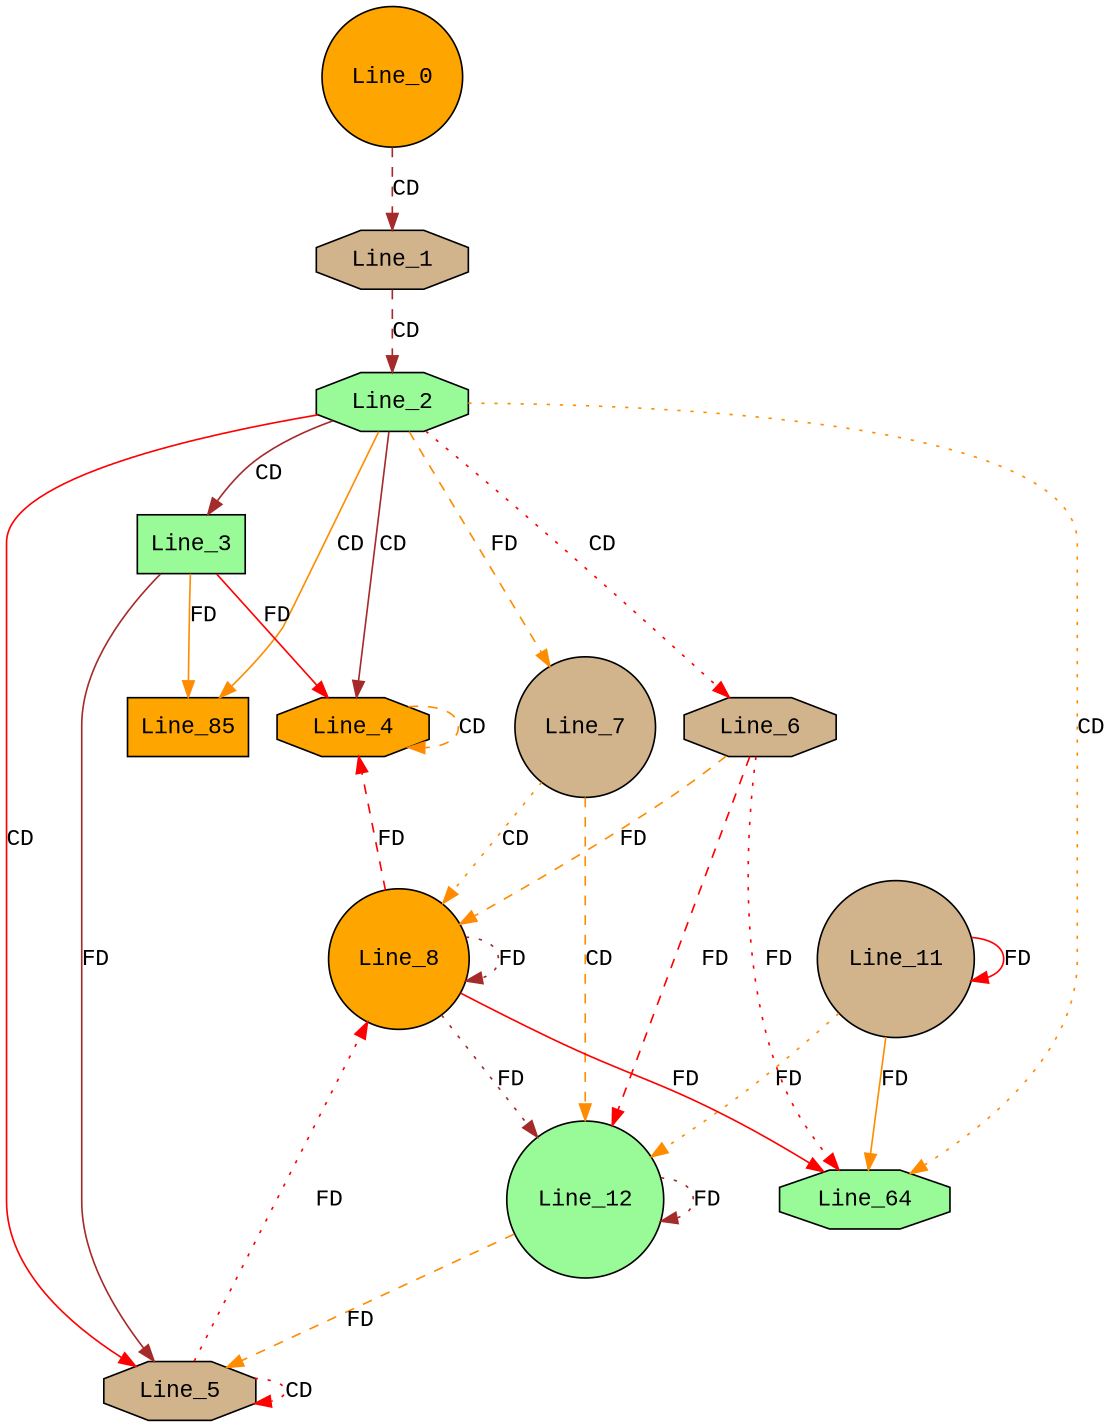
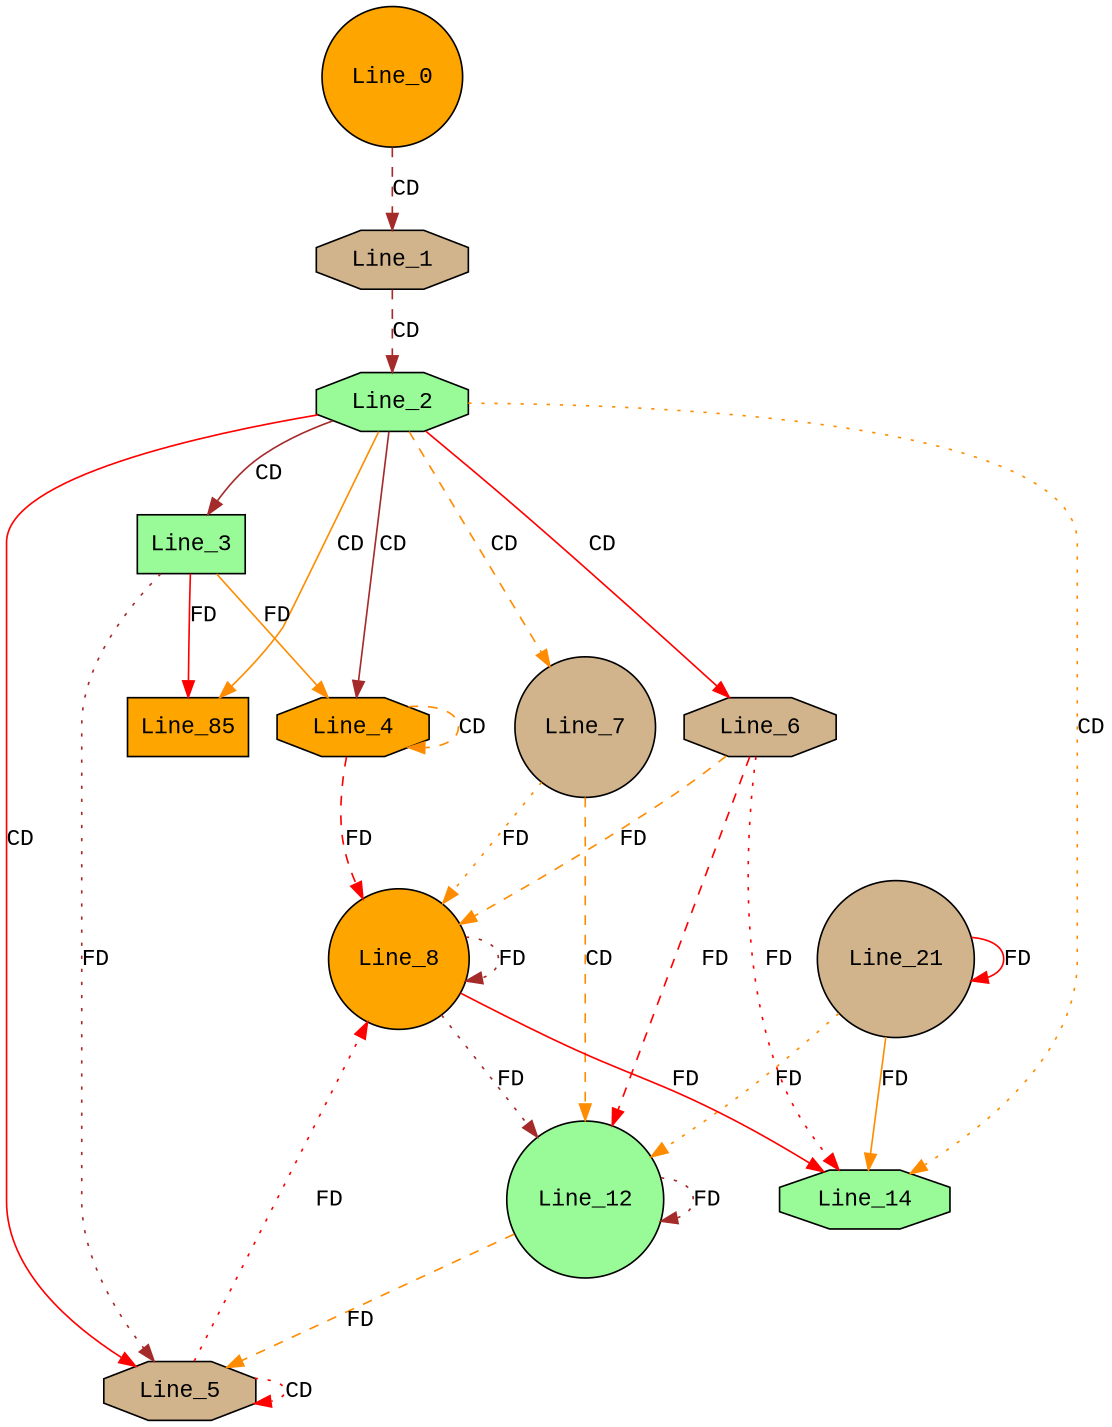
(504, 544) -> (504, 544)
(573, 557) -> (573, 557)
(189, 627) -> (189, 627)
(267, 630) -> (267, 630)
(374, 832) -> (341, 821)
(516, 839) -> (516, 839)
(82, 957) -> (82, 957)
(896, 959) -> (896, 959)
(865, 1200) -> (865, 1200)
